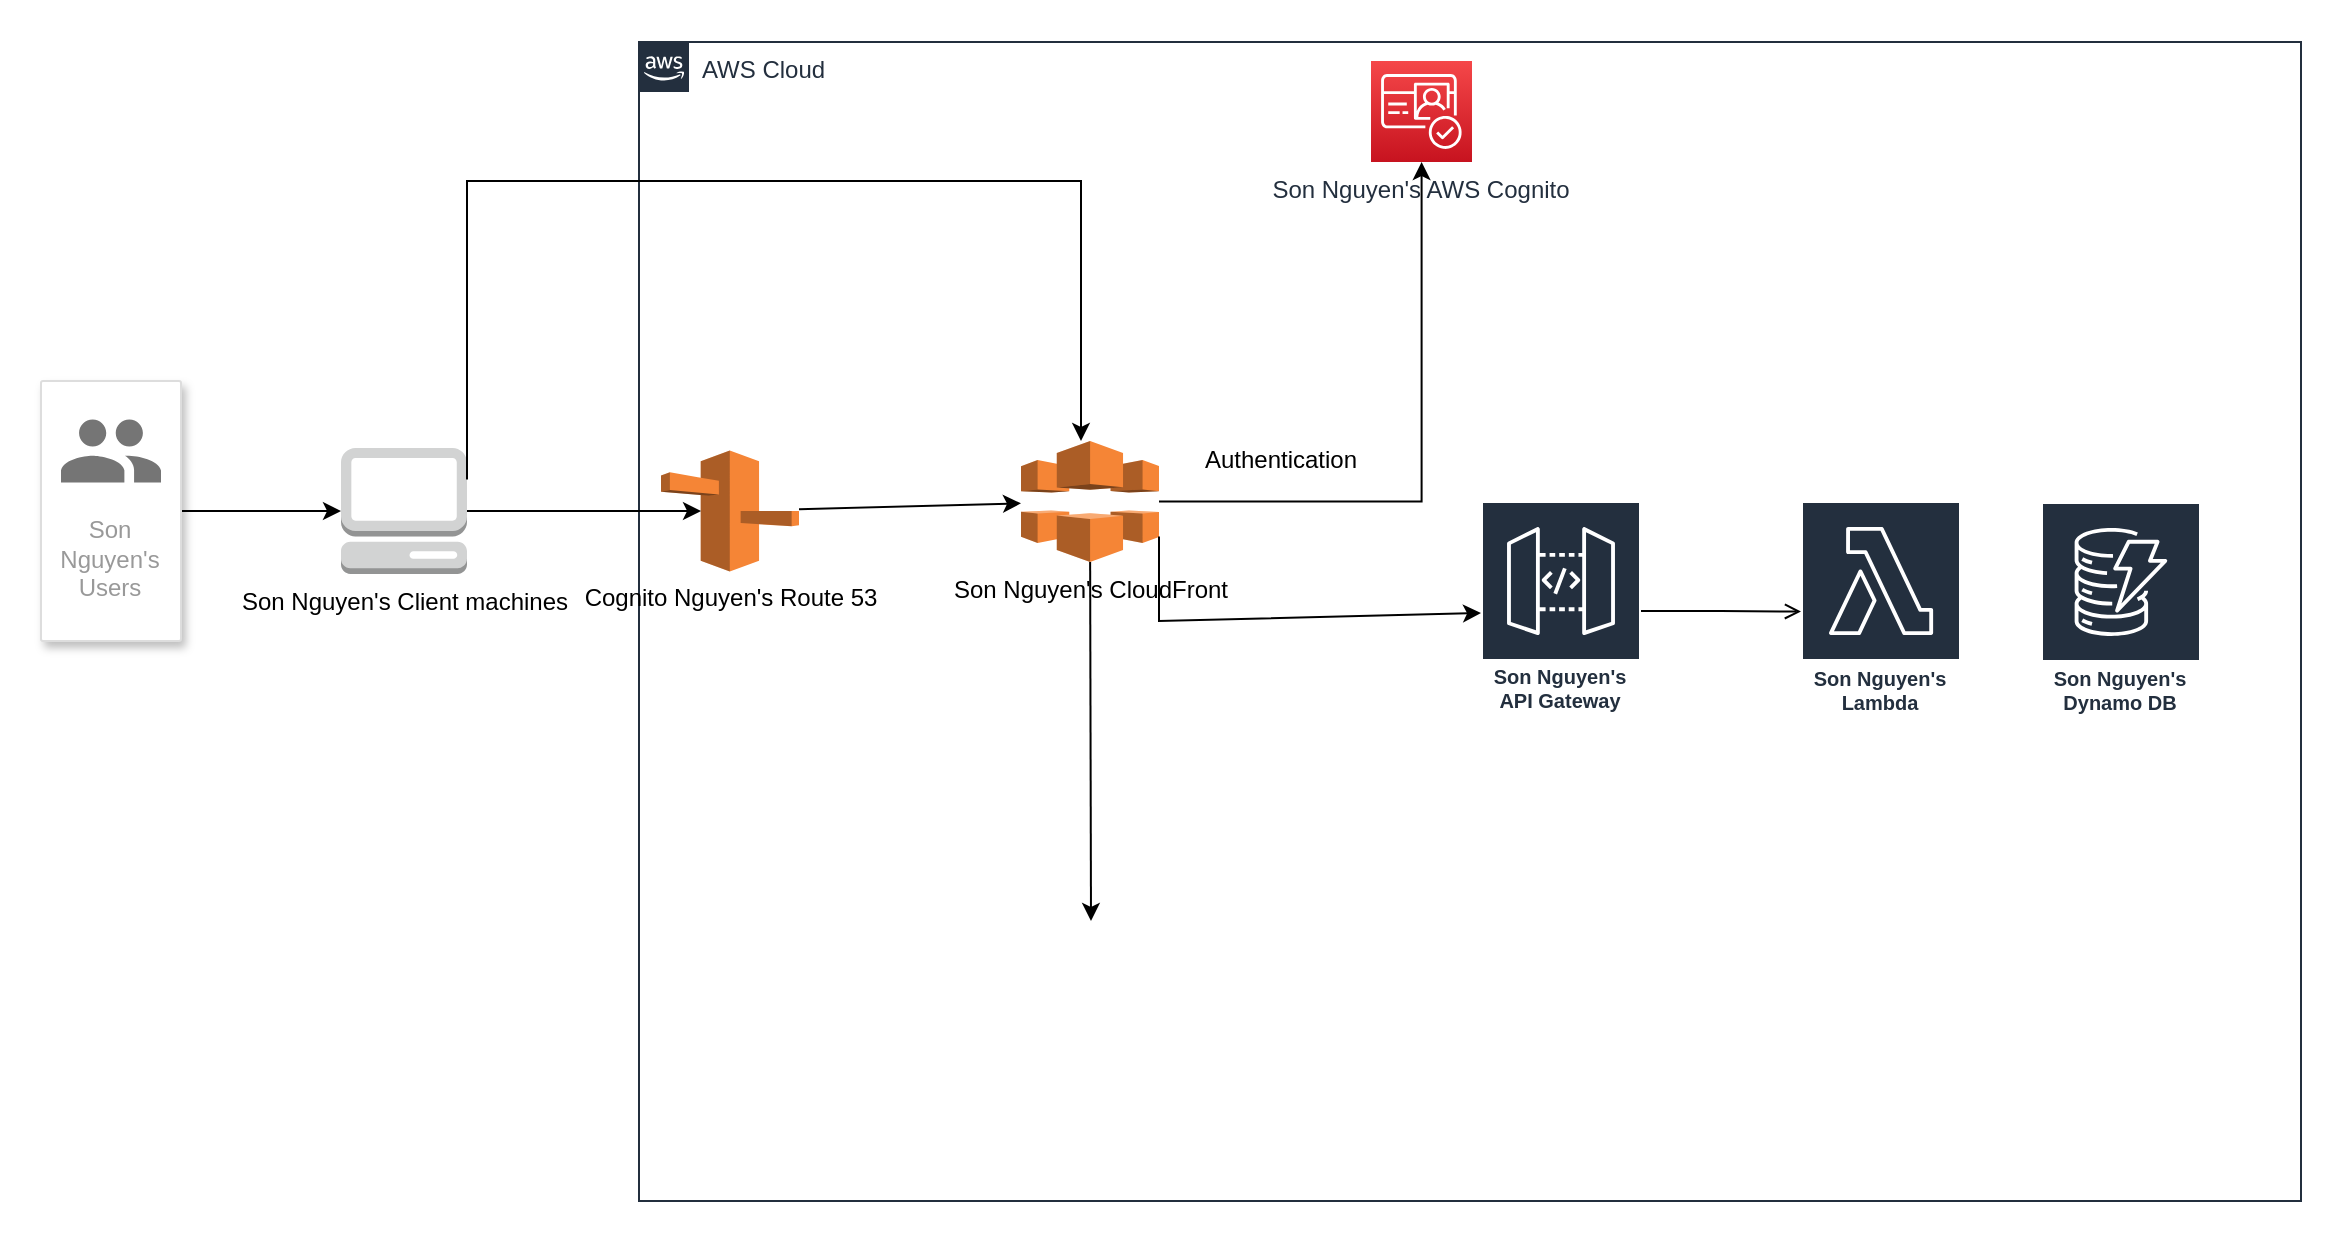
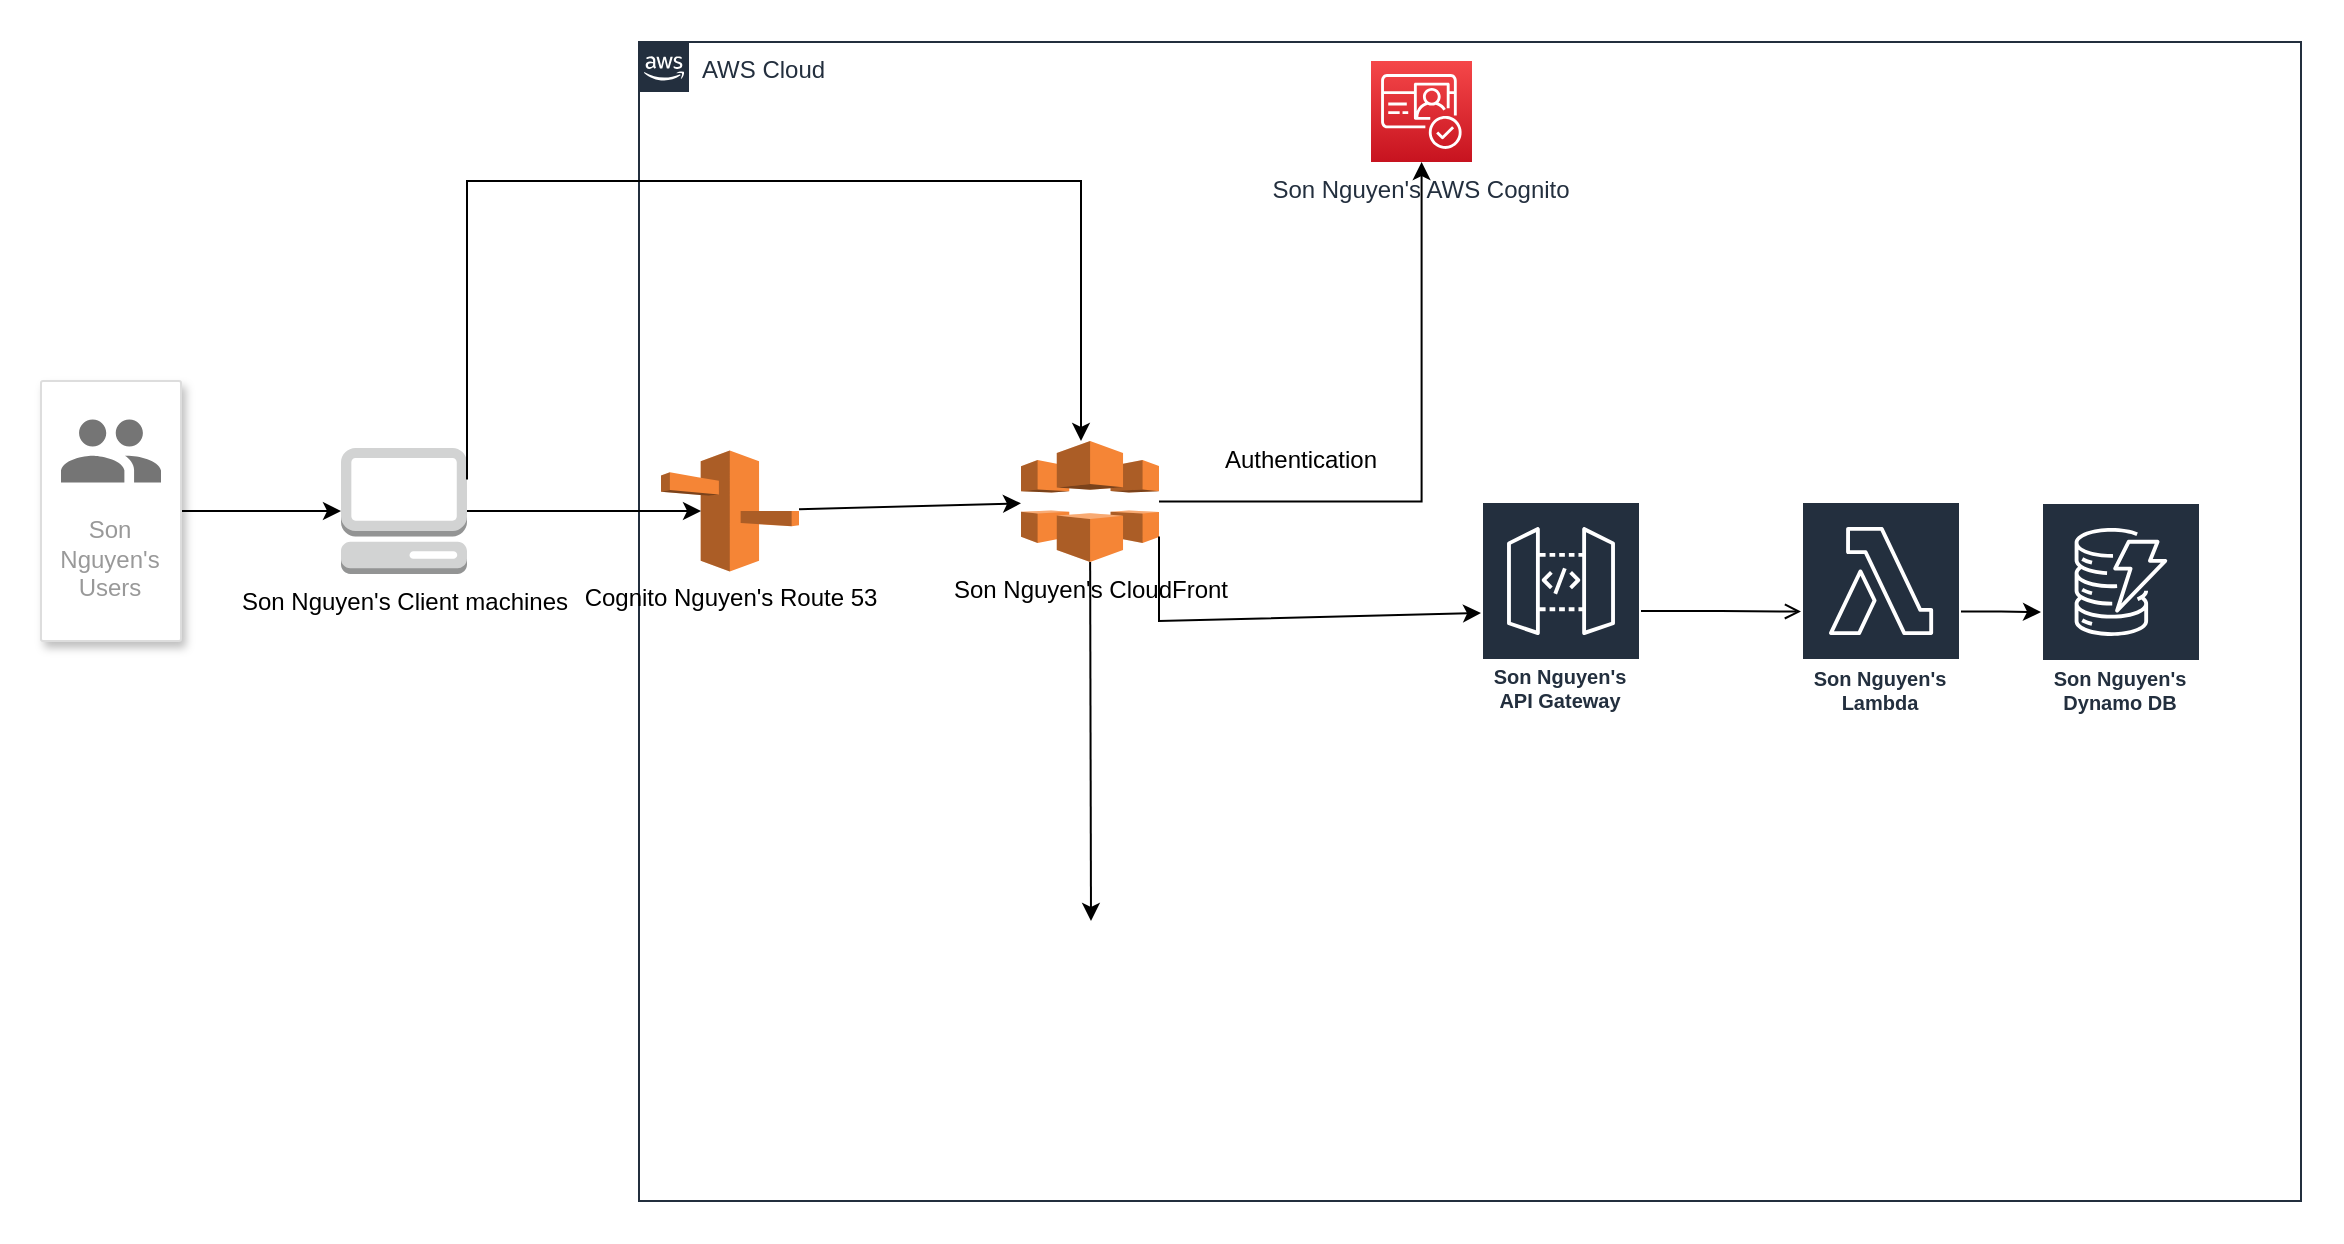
(1281, 461) -> (1301, 461)
none -> (1994, 612)
